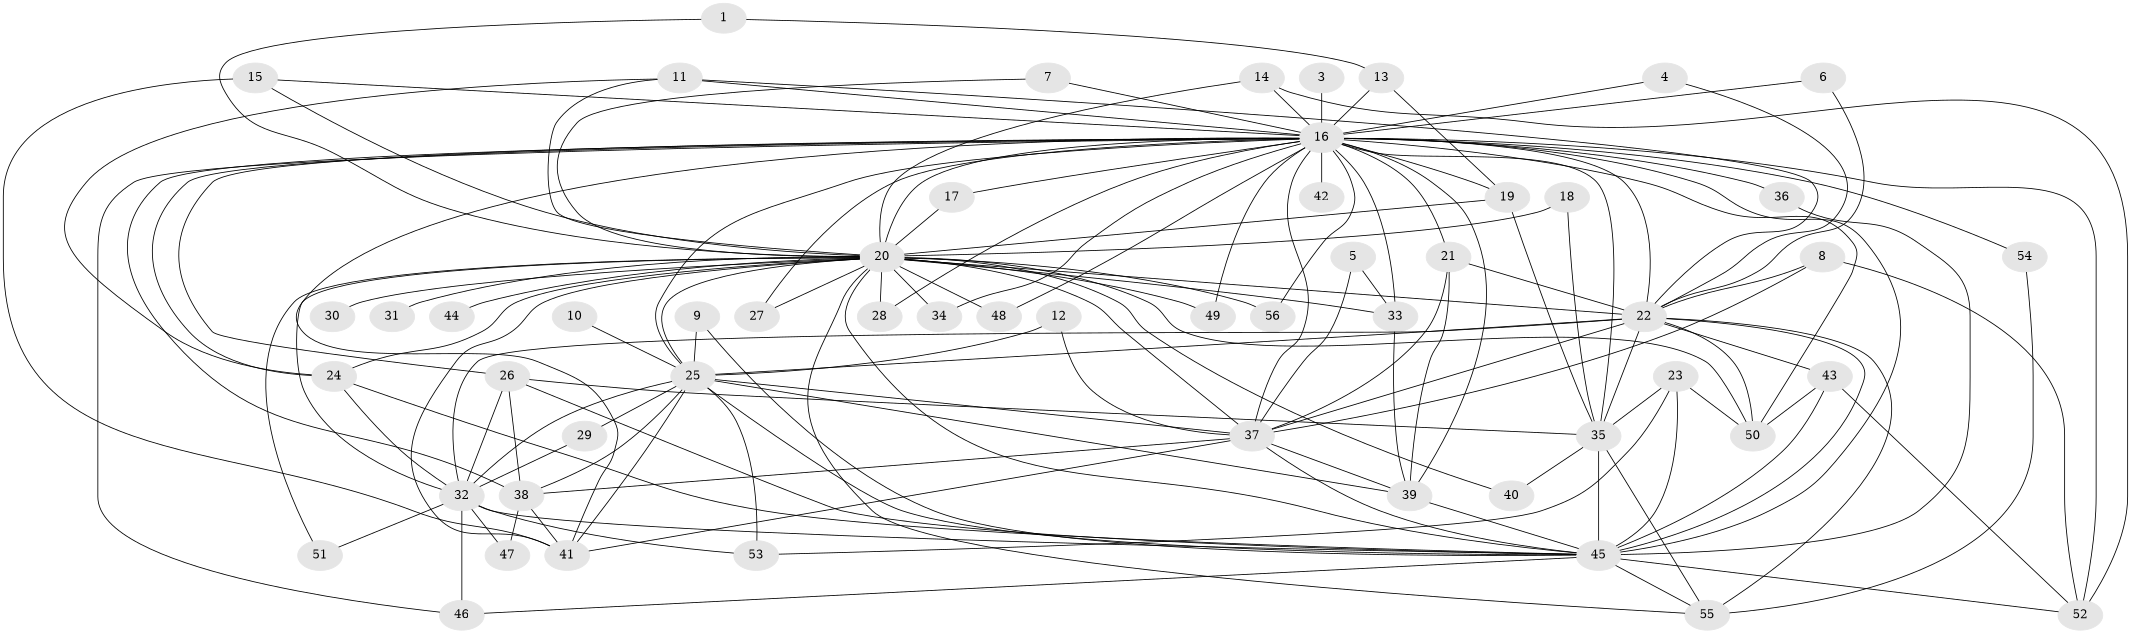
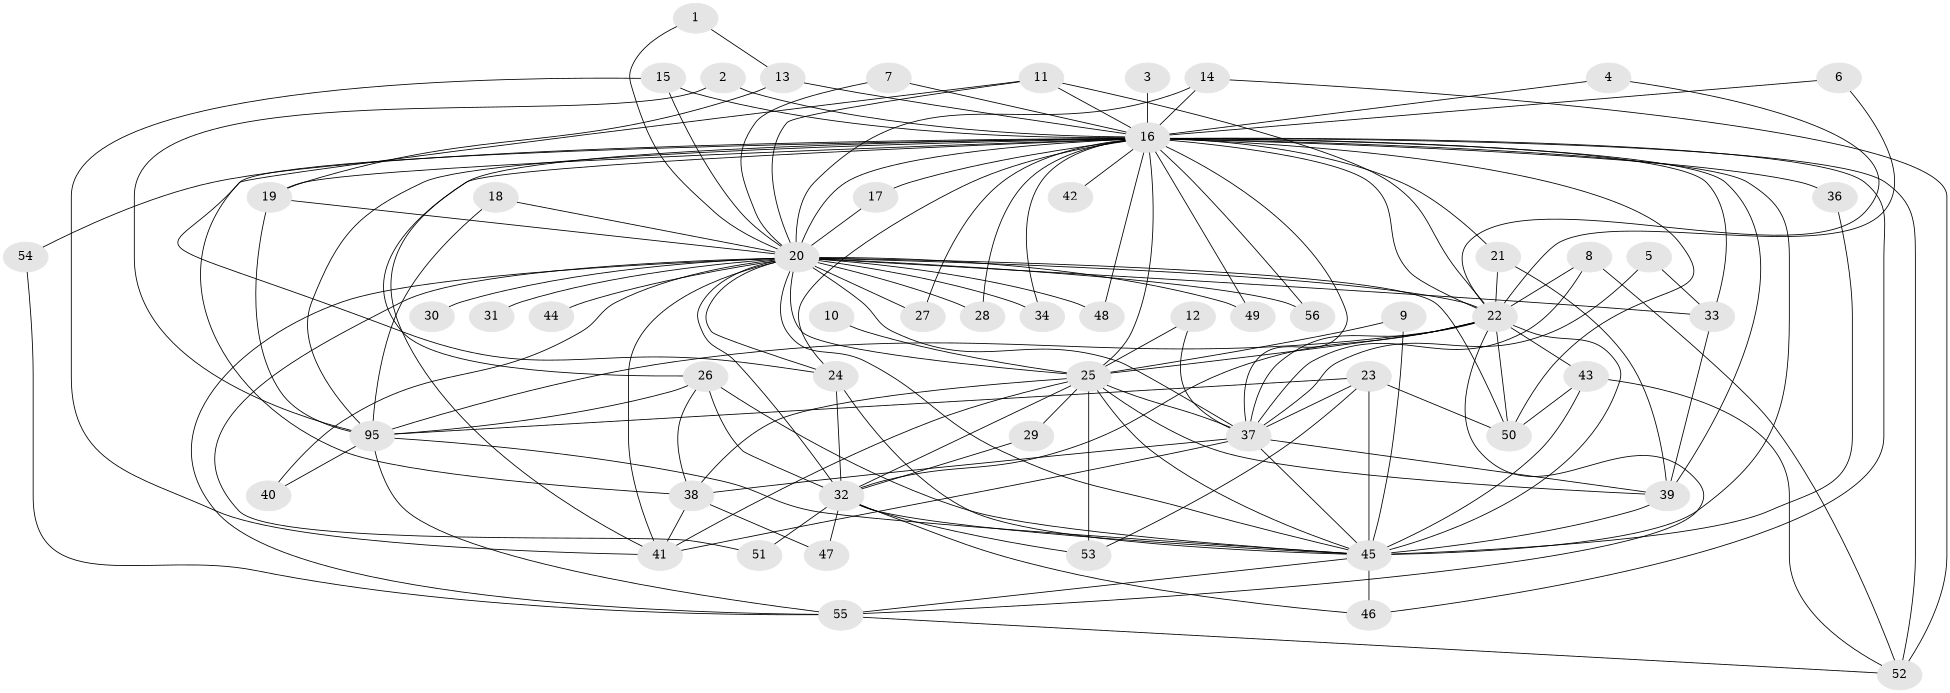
none -> (723, 78)
(1382, 372) -> (1309, 406)
(1599, 436) -> (372, 436)
(1840, 585) -> (1370, 645)
